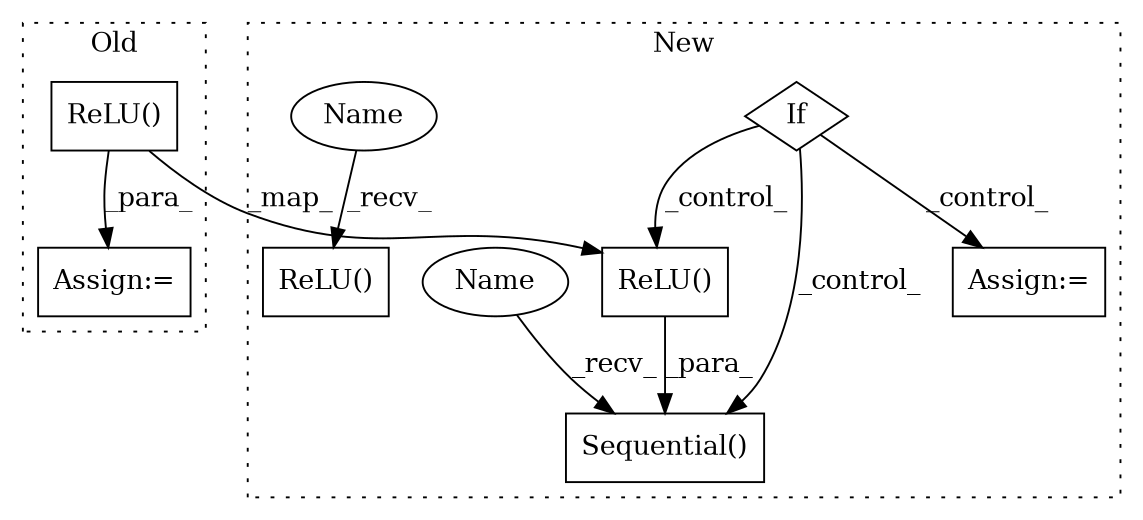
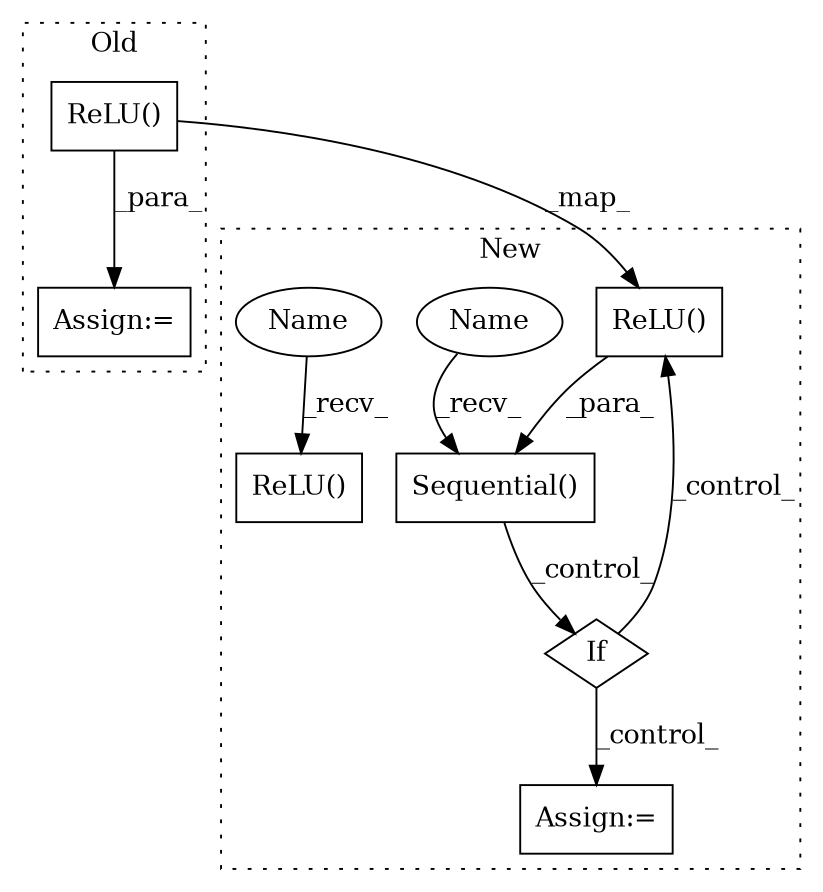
(795, 281) -> (526, 575)
